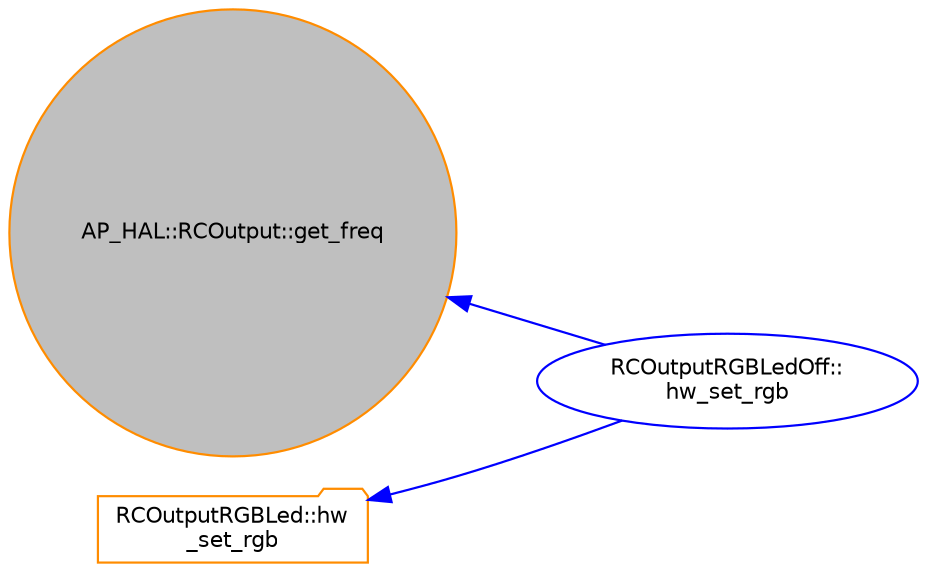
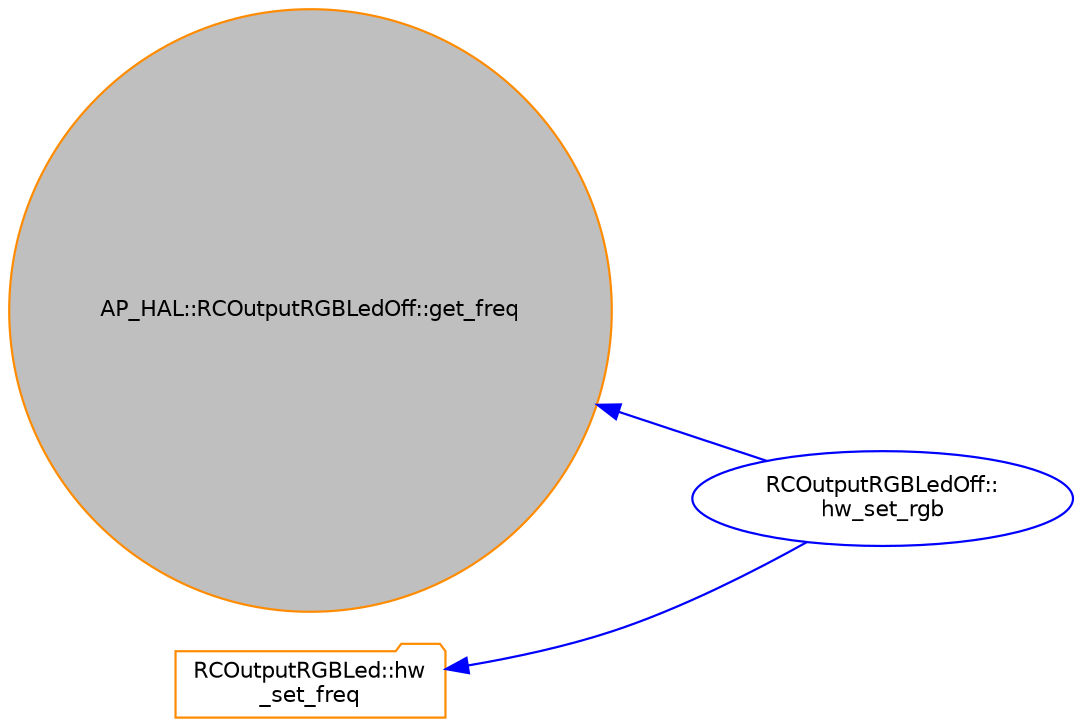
(233, 233) -> (311, 311)
(233, 529) -> (311, 684)
